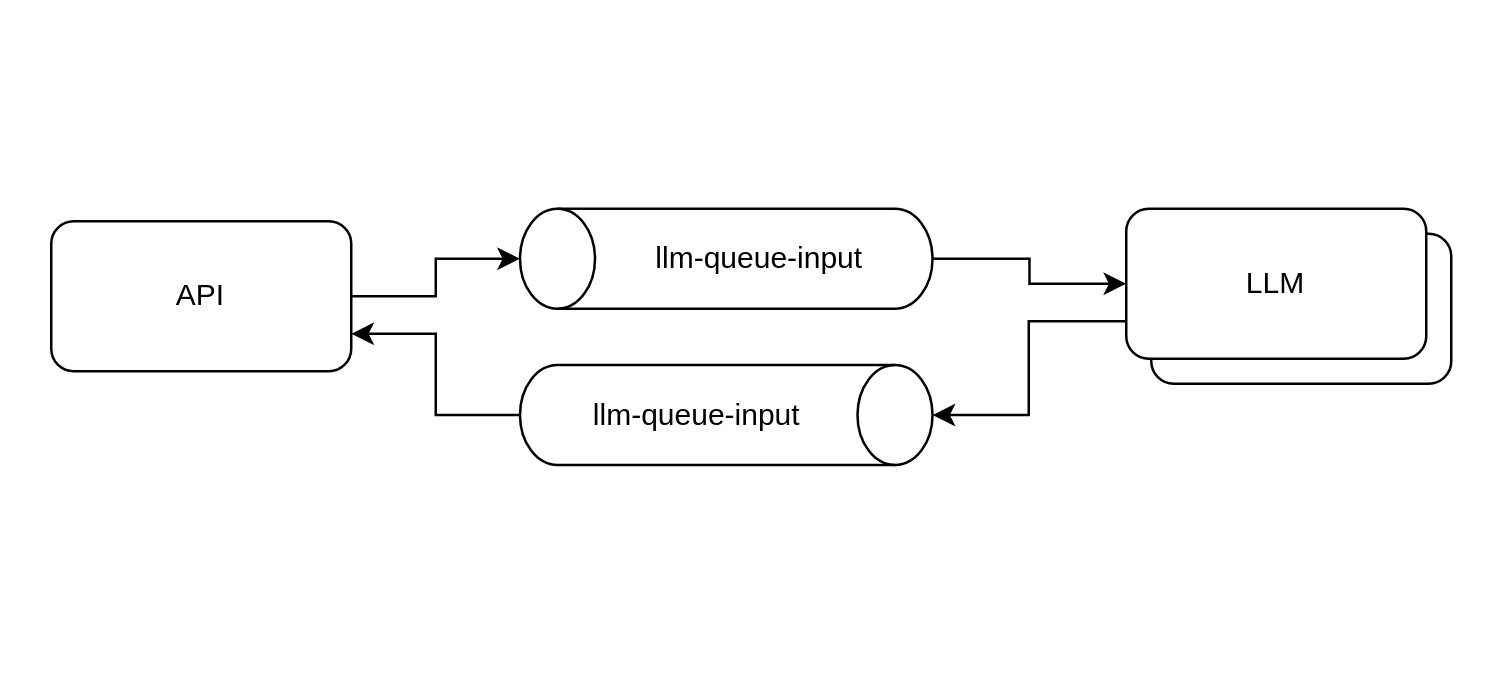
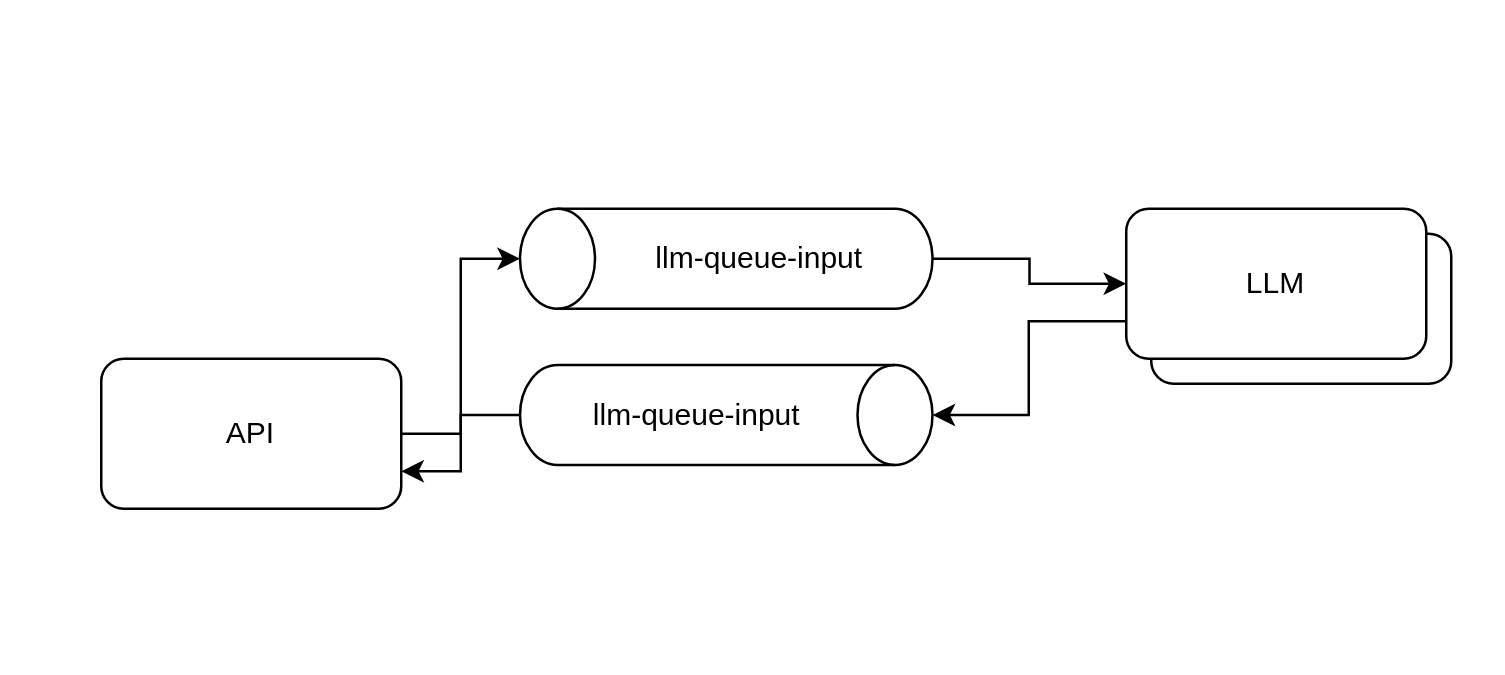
(201, 296) -> (251, 434)
